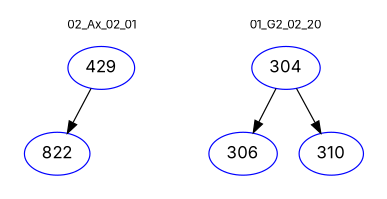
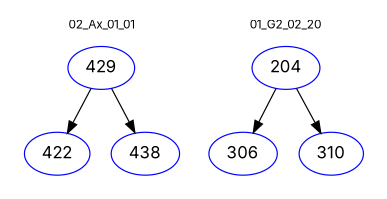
(102, 26) -> (102, 26)
(286, 68) -> (286, 68)
(57, 154) -> (57, 154)
none -> (145, 154)
